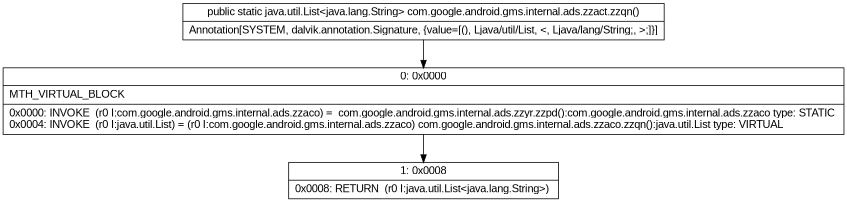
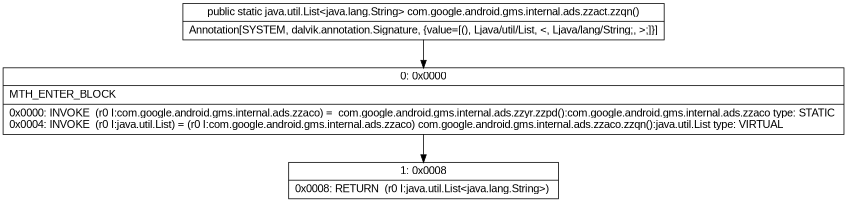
(67, 95) -> (63, 95)
